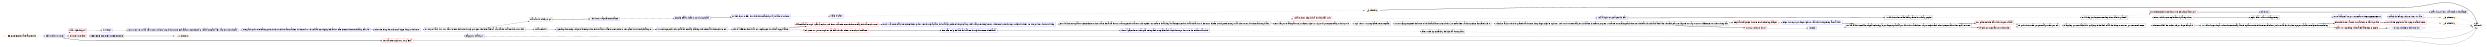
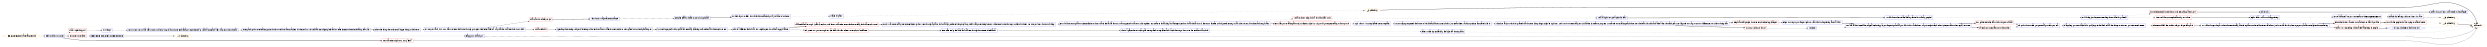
(2173, 18) -> (2173, 18)
(2464, 25) -> (2464, 25)
